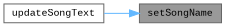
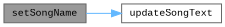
(117, 13) -> (99, 13)
